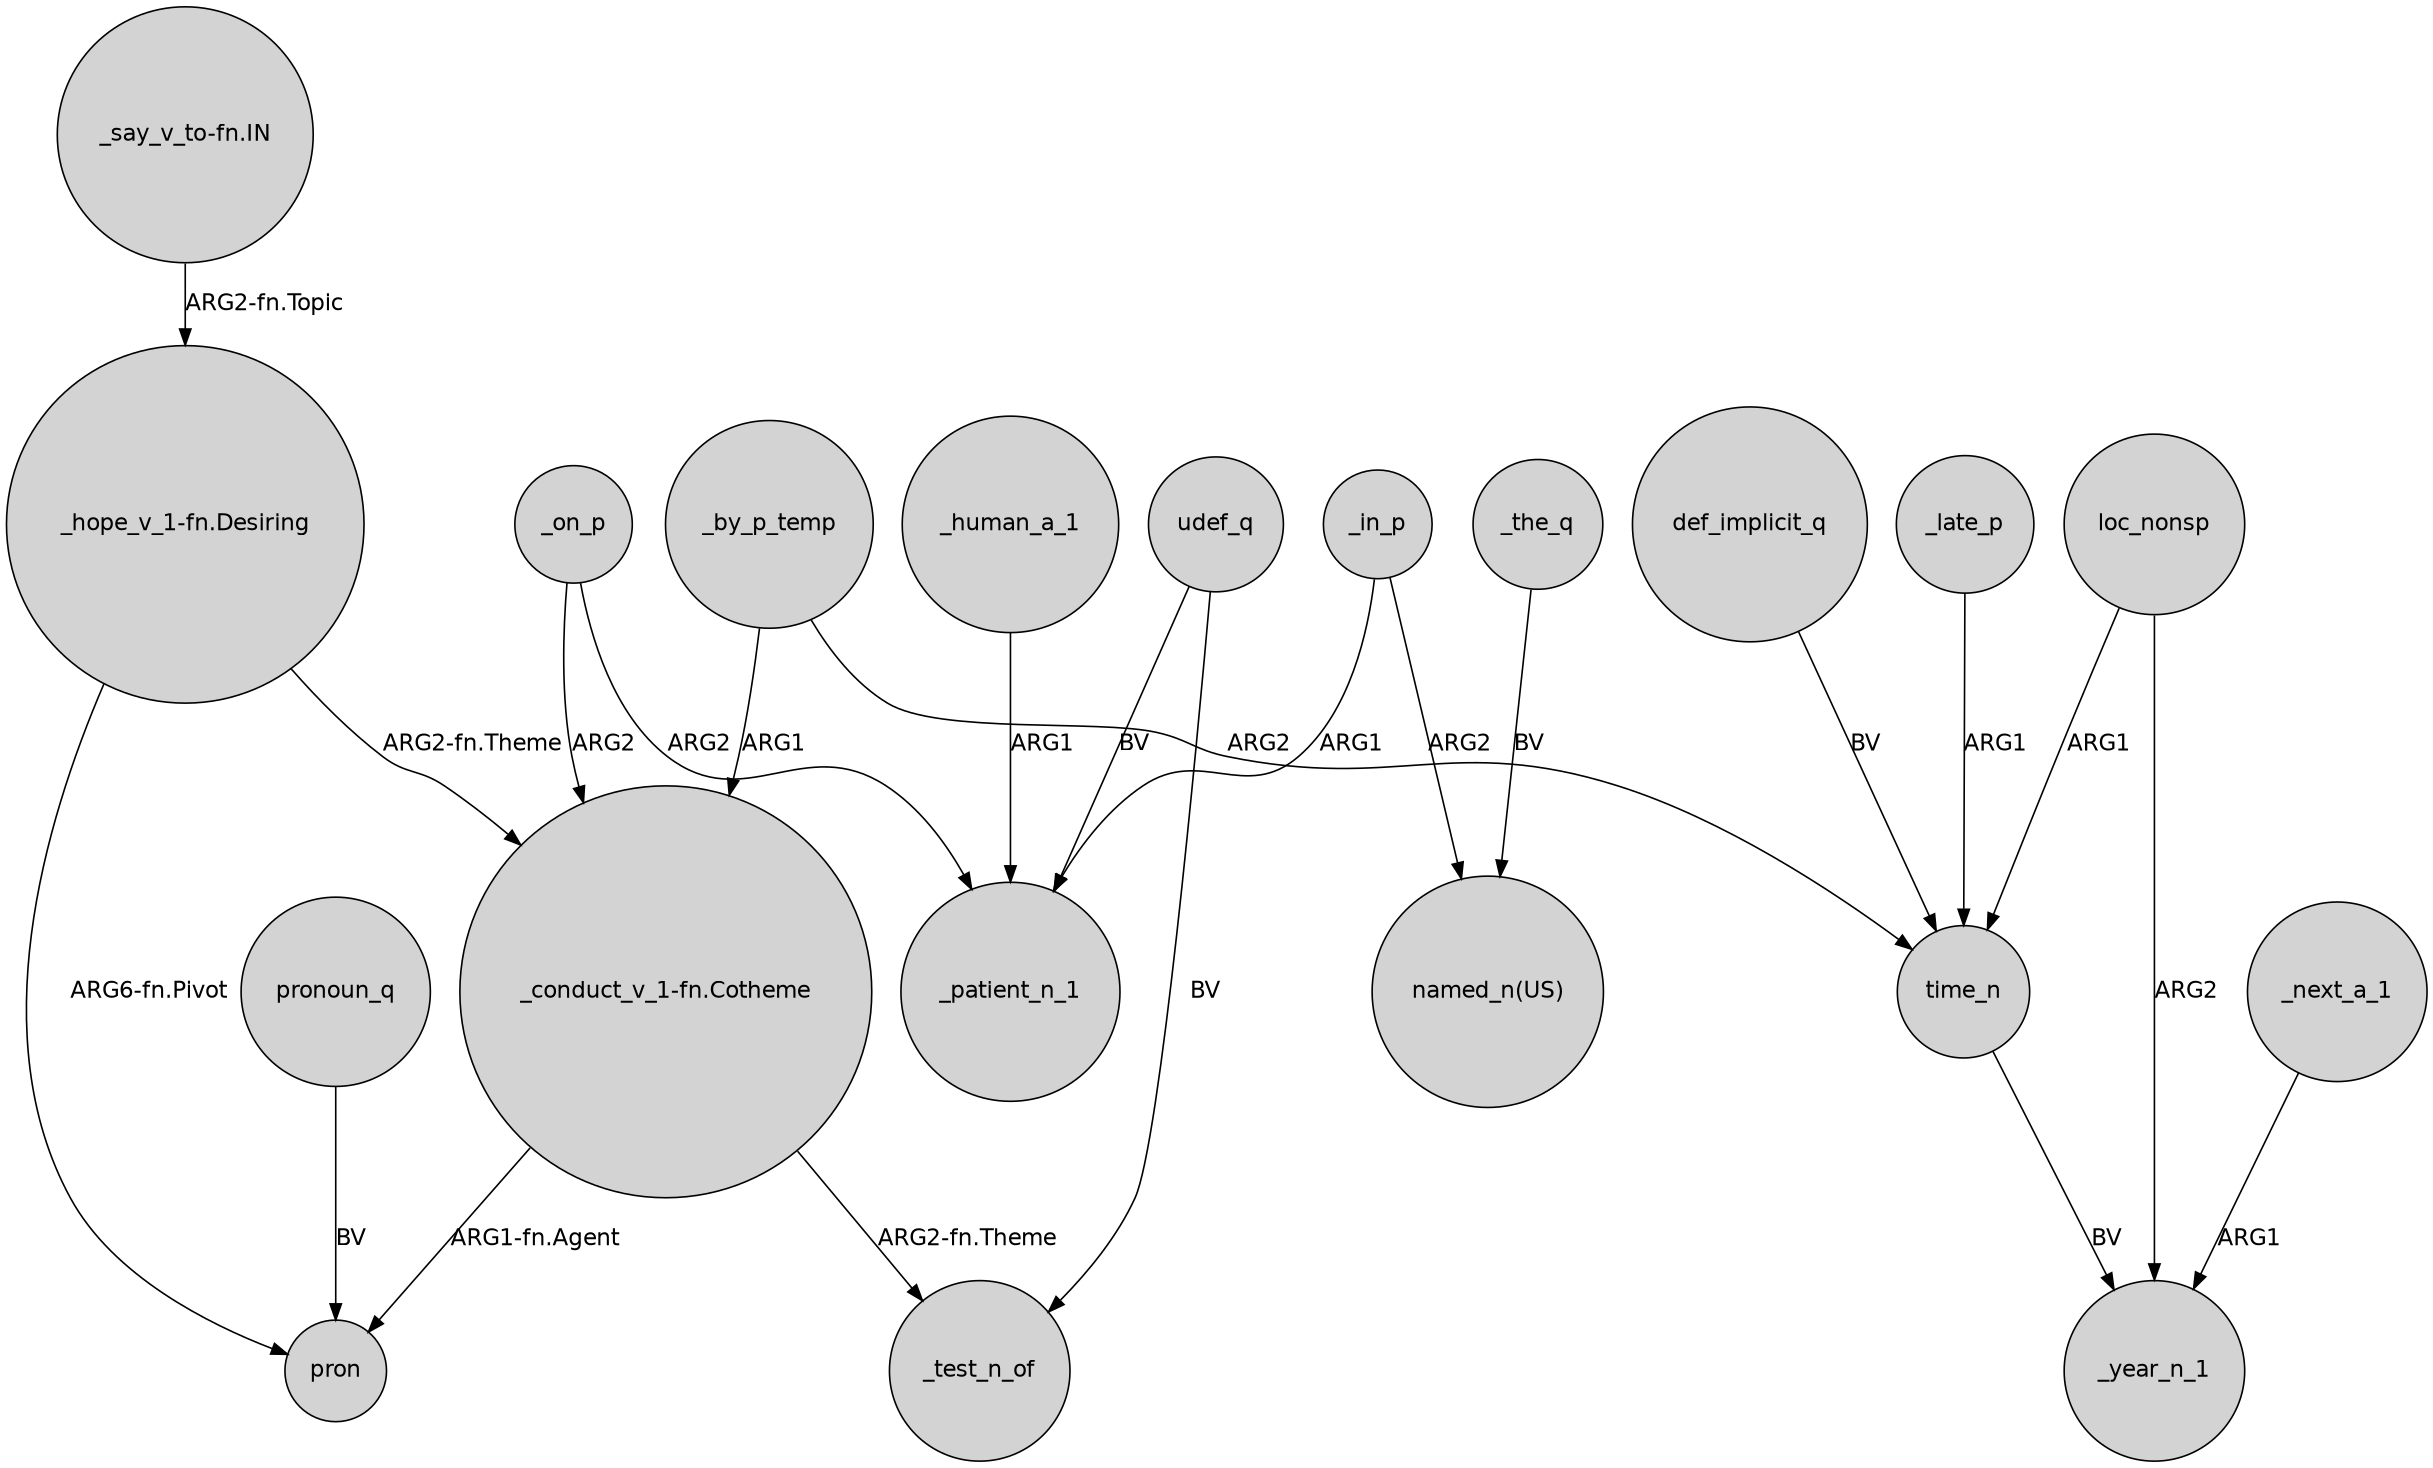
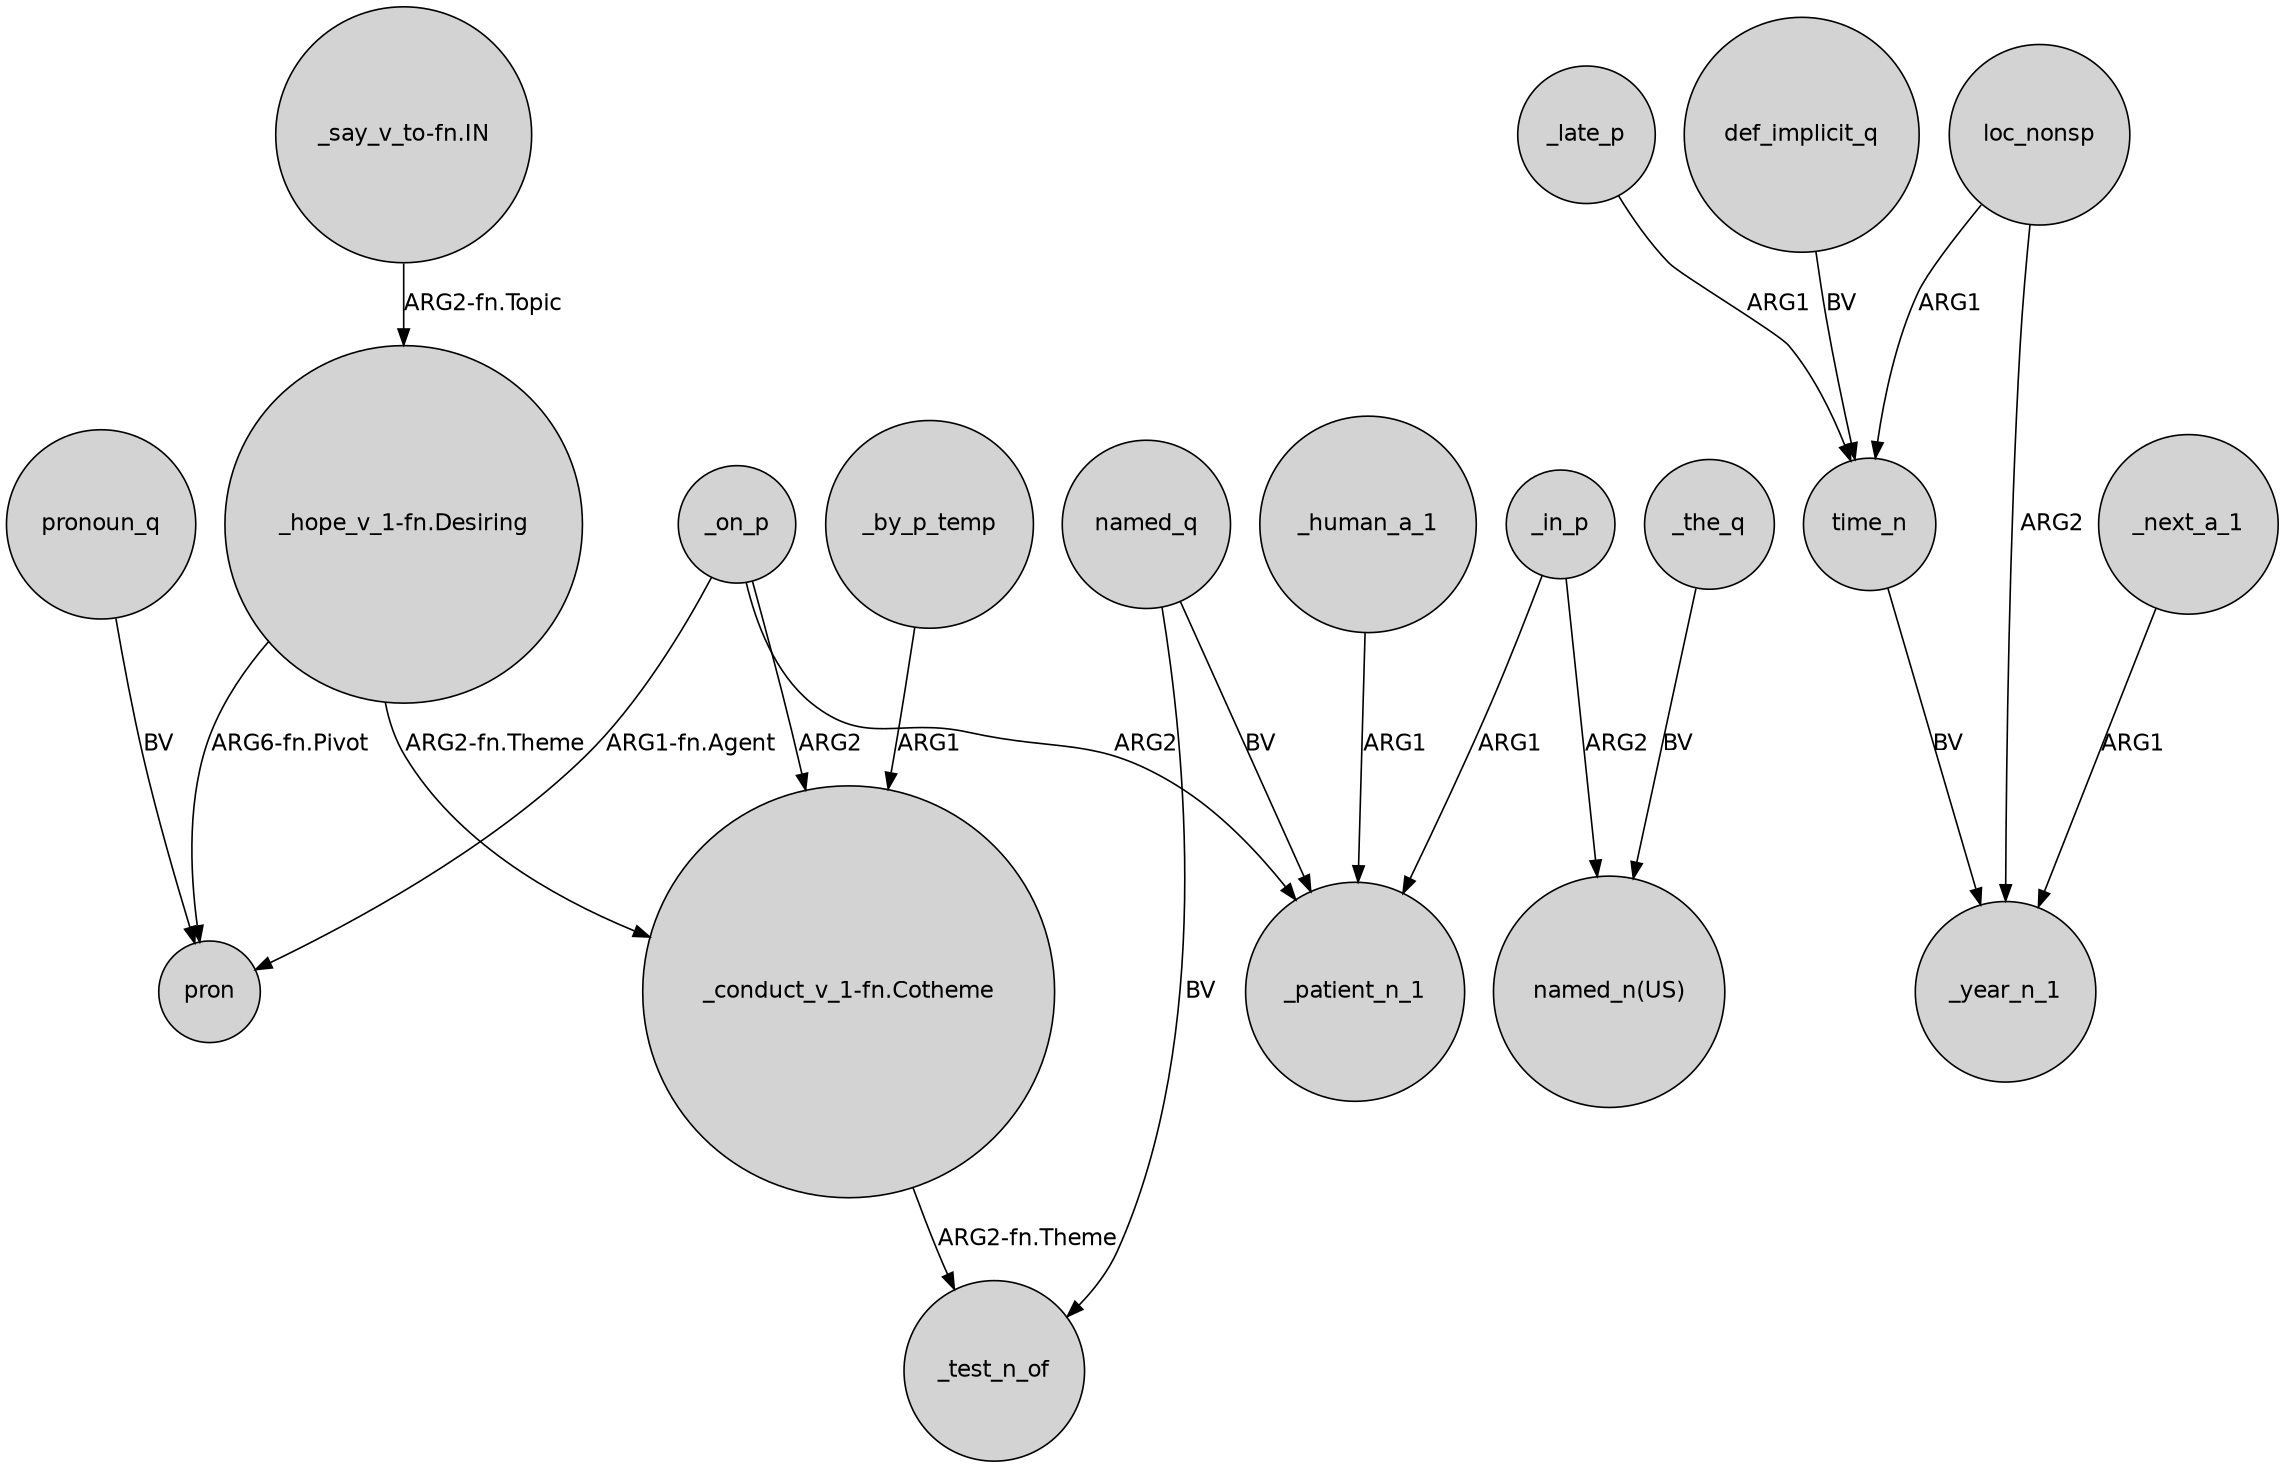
(1216, 524) -> (1146, 524)
(1354, 768) -> none
(455, 1234) -> (525, 808)
